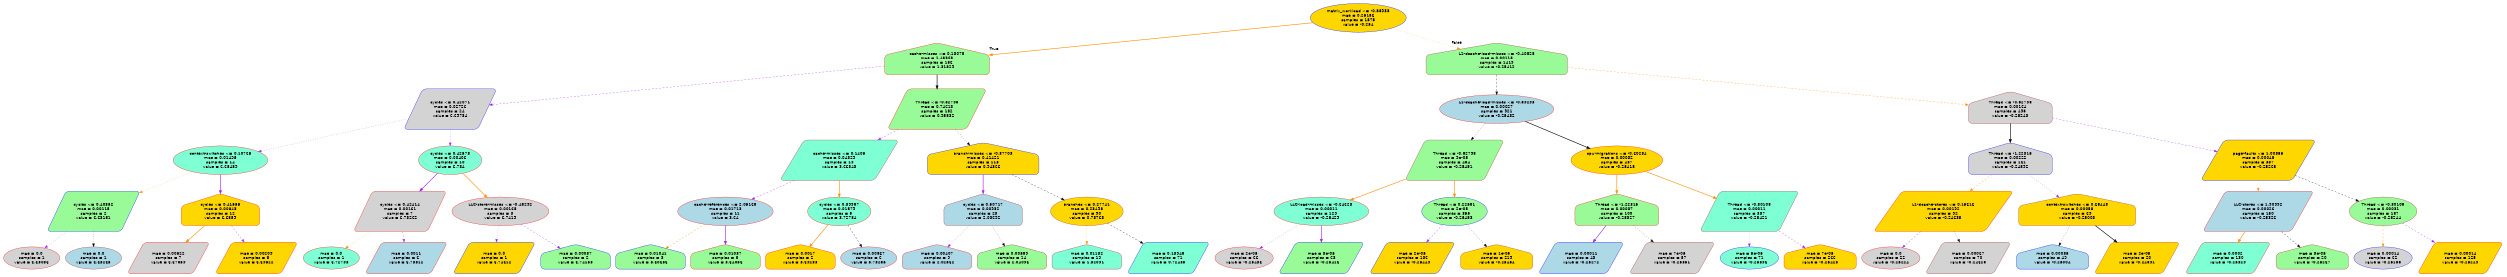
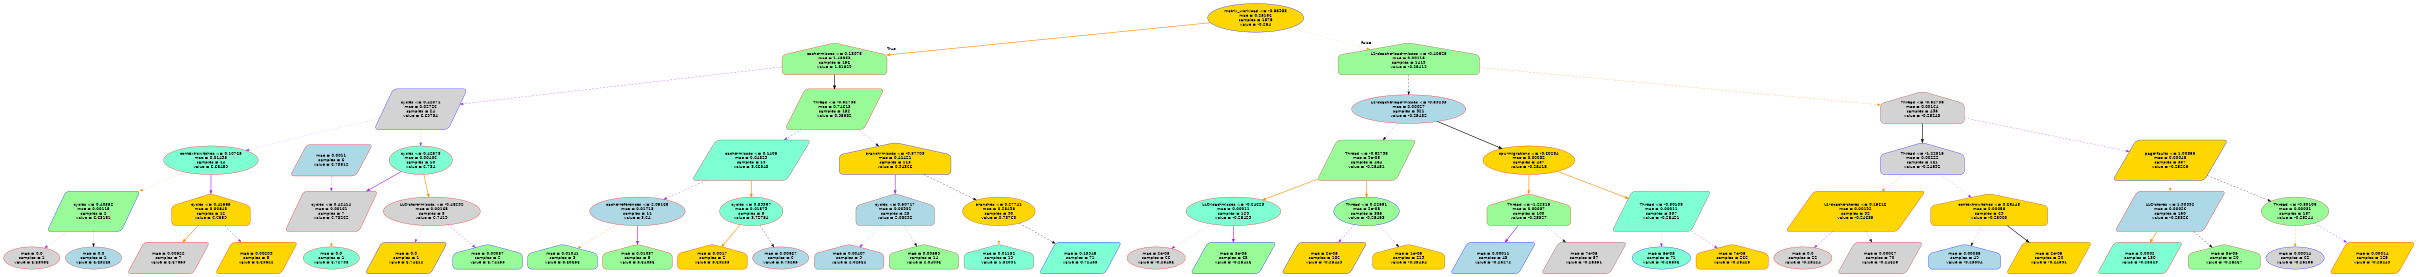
(403, 235) -> (331, 182)
